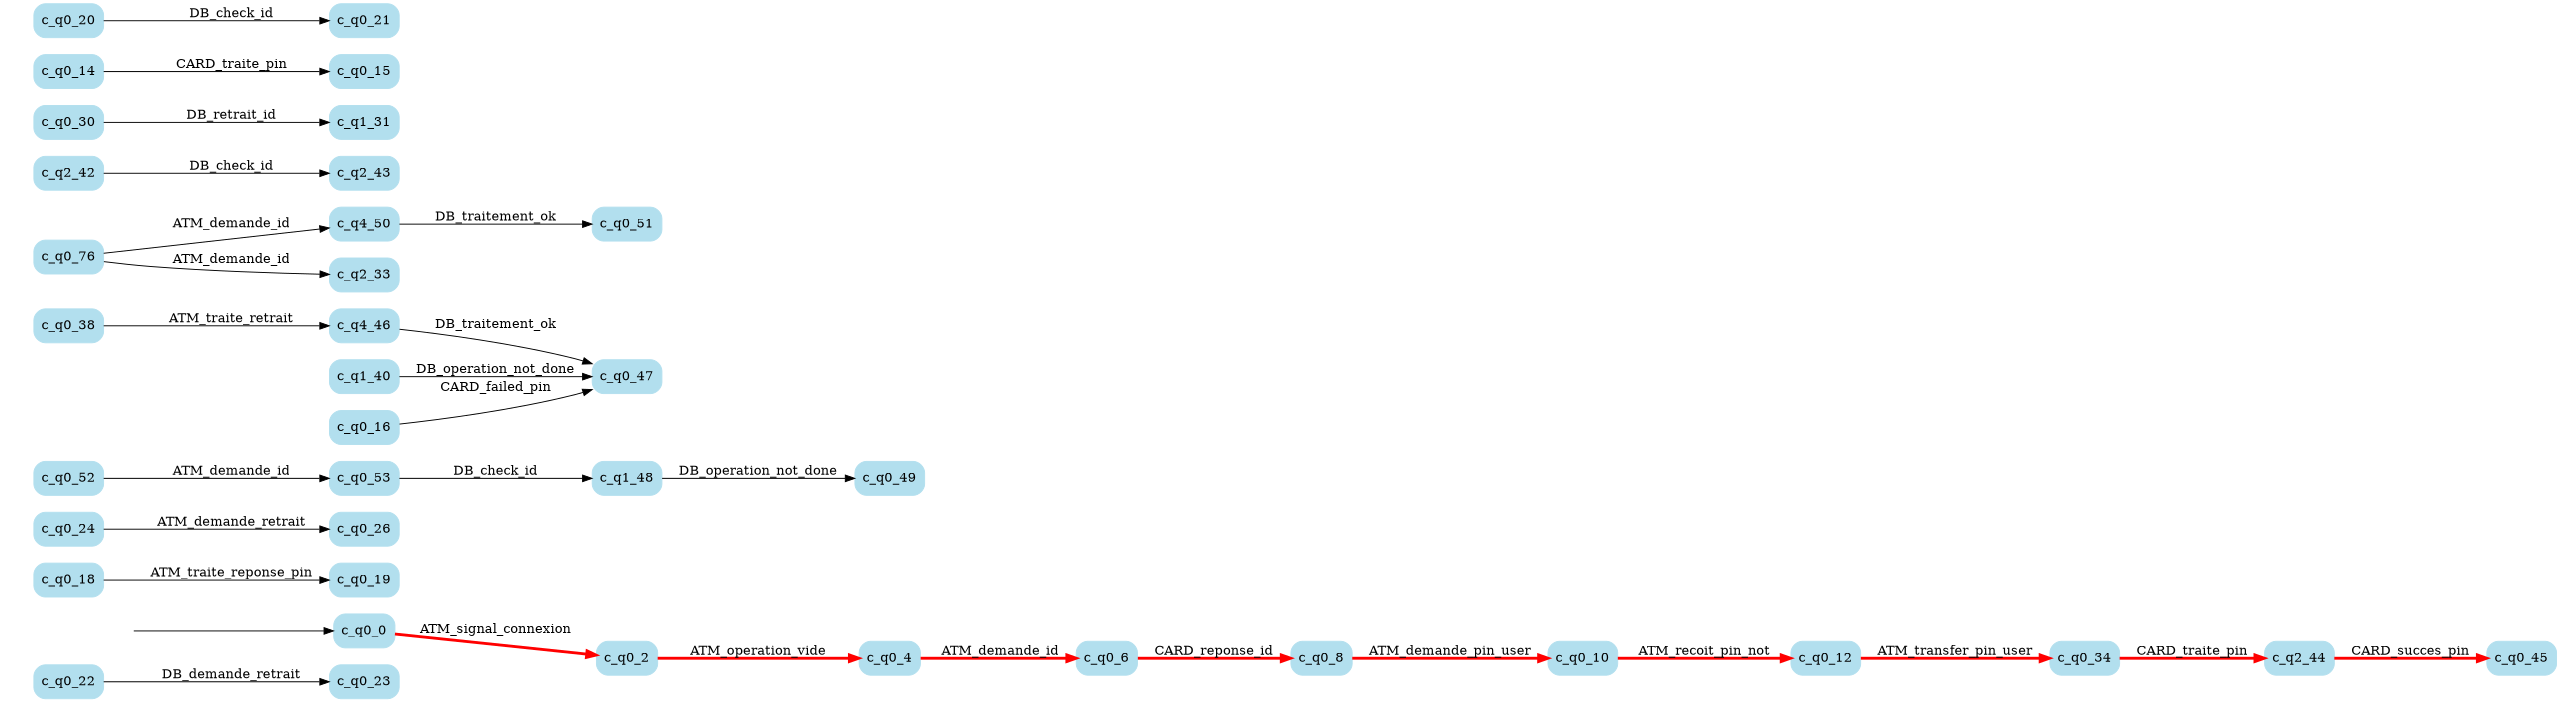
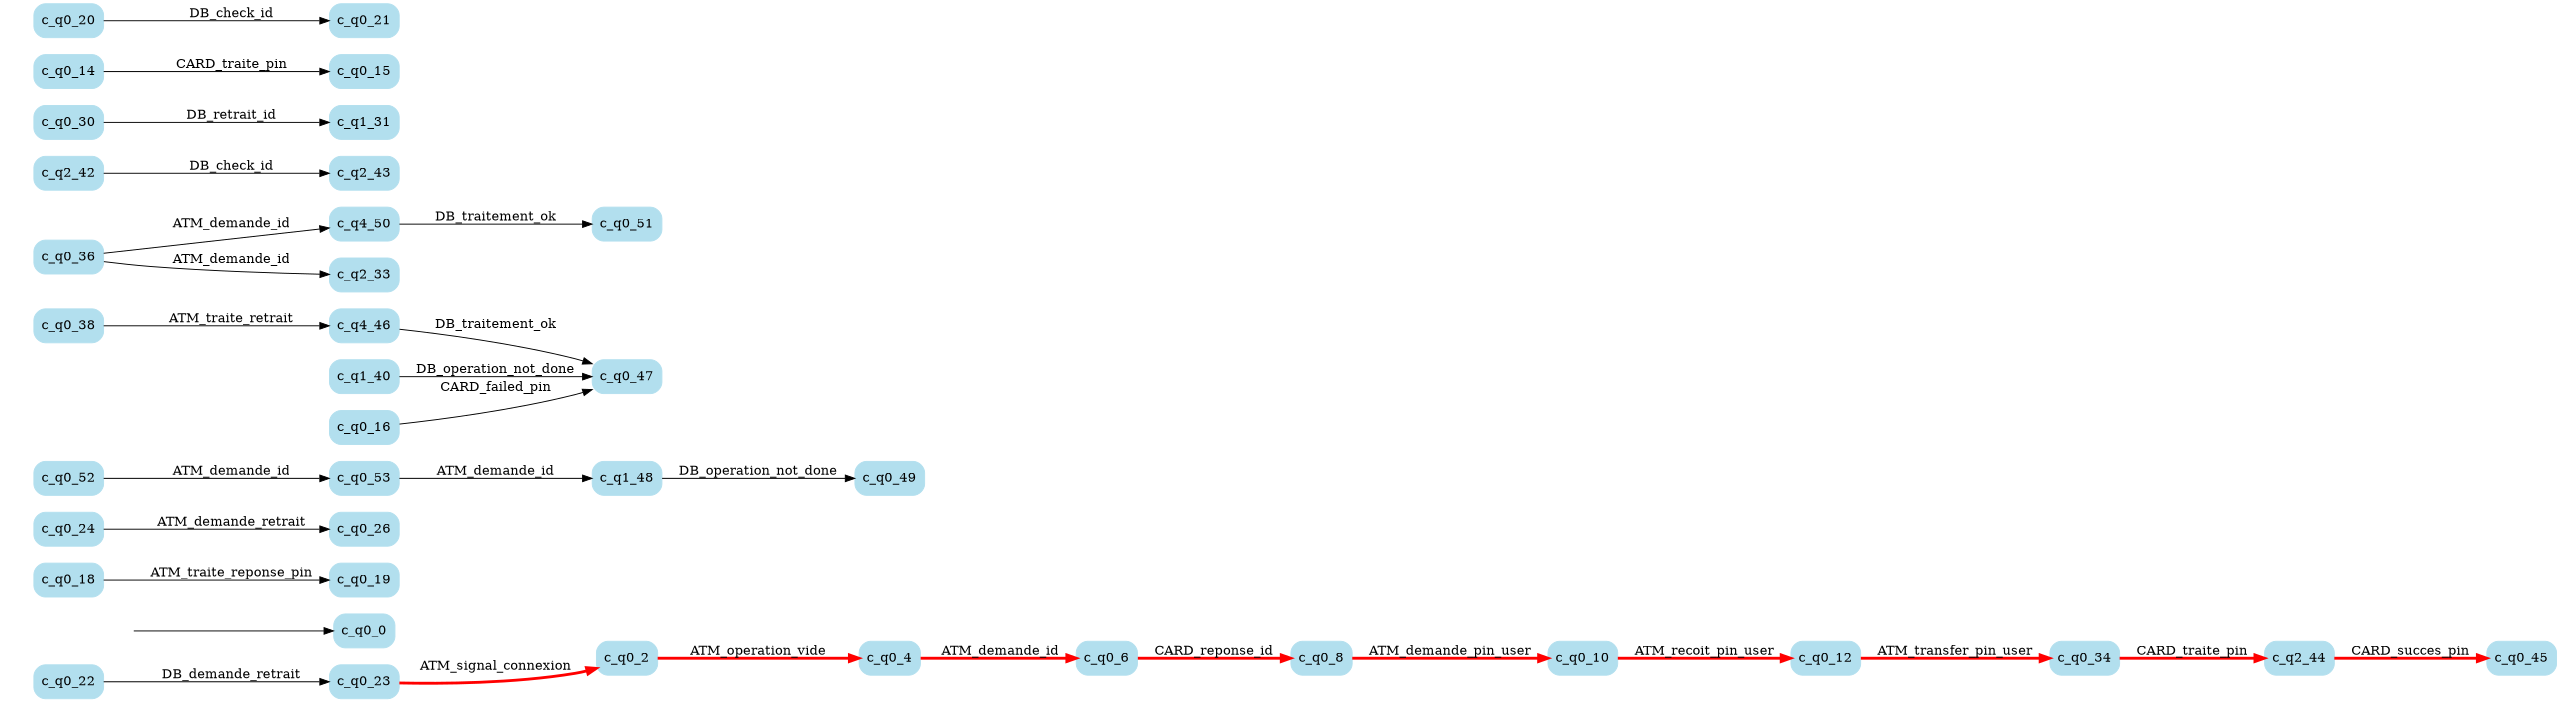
(69, 257) -> (69, 257)
(496, 471) -> (496, 471)
(491, 644) -> (494, 682)
(1704, 651) -> (1704, 651)
